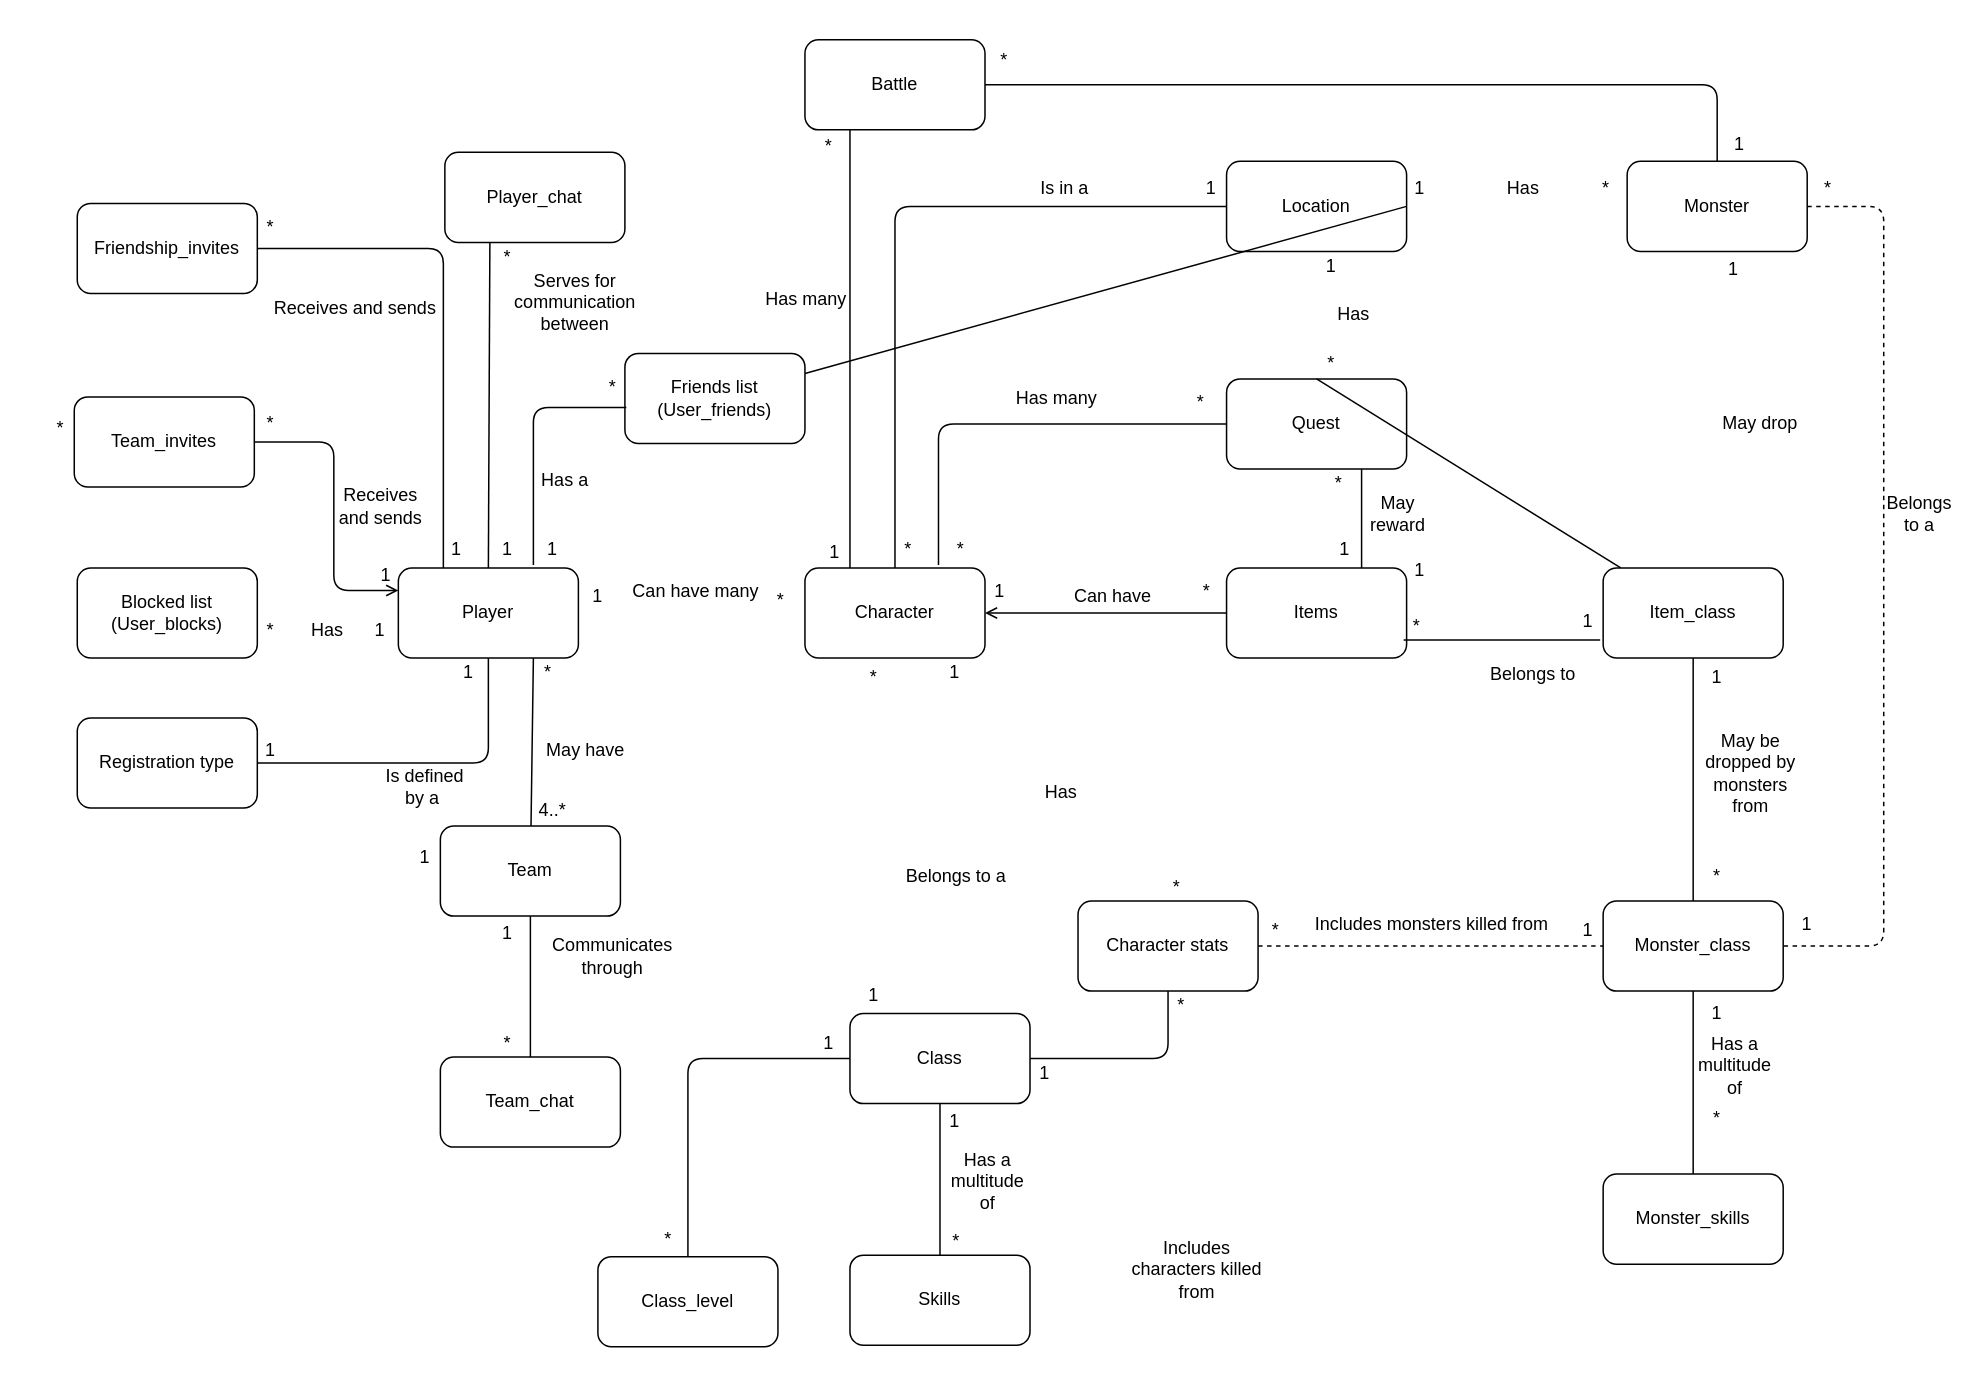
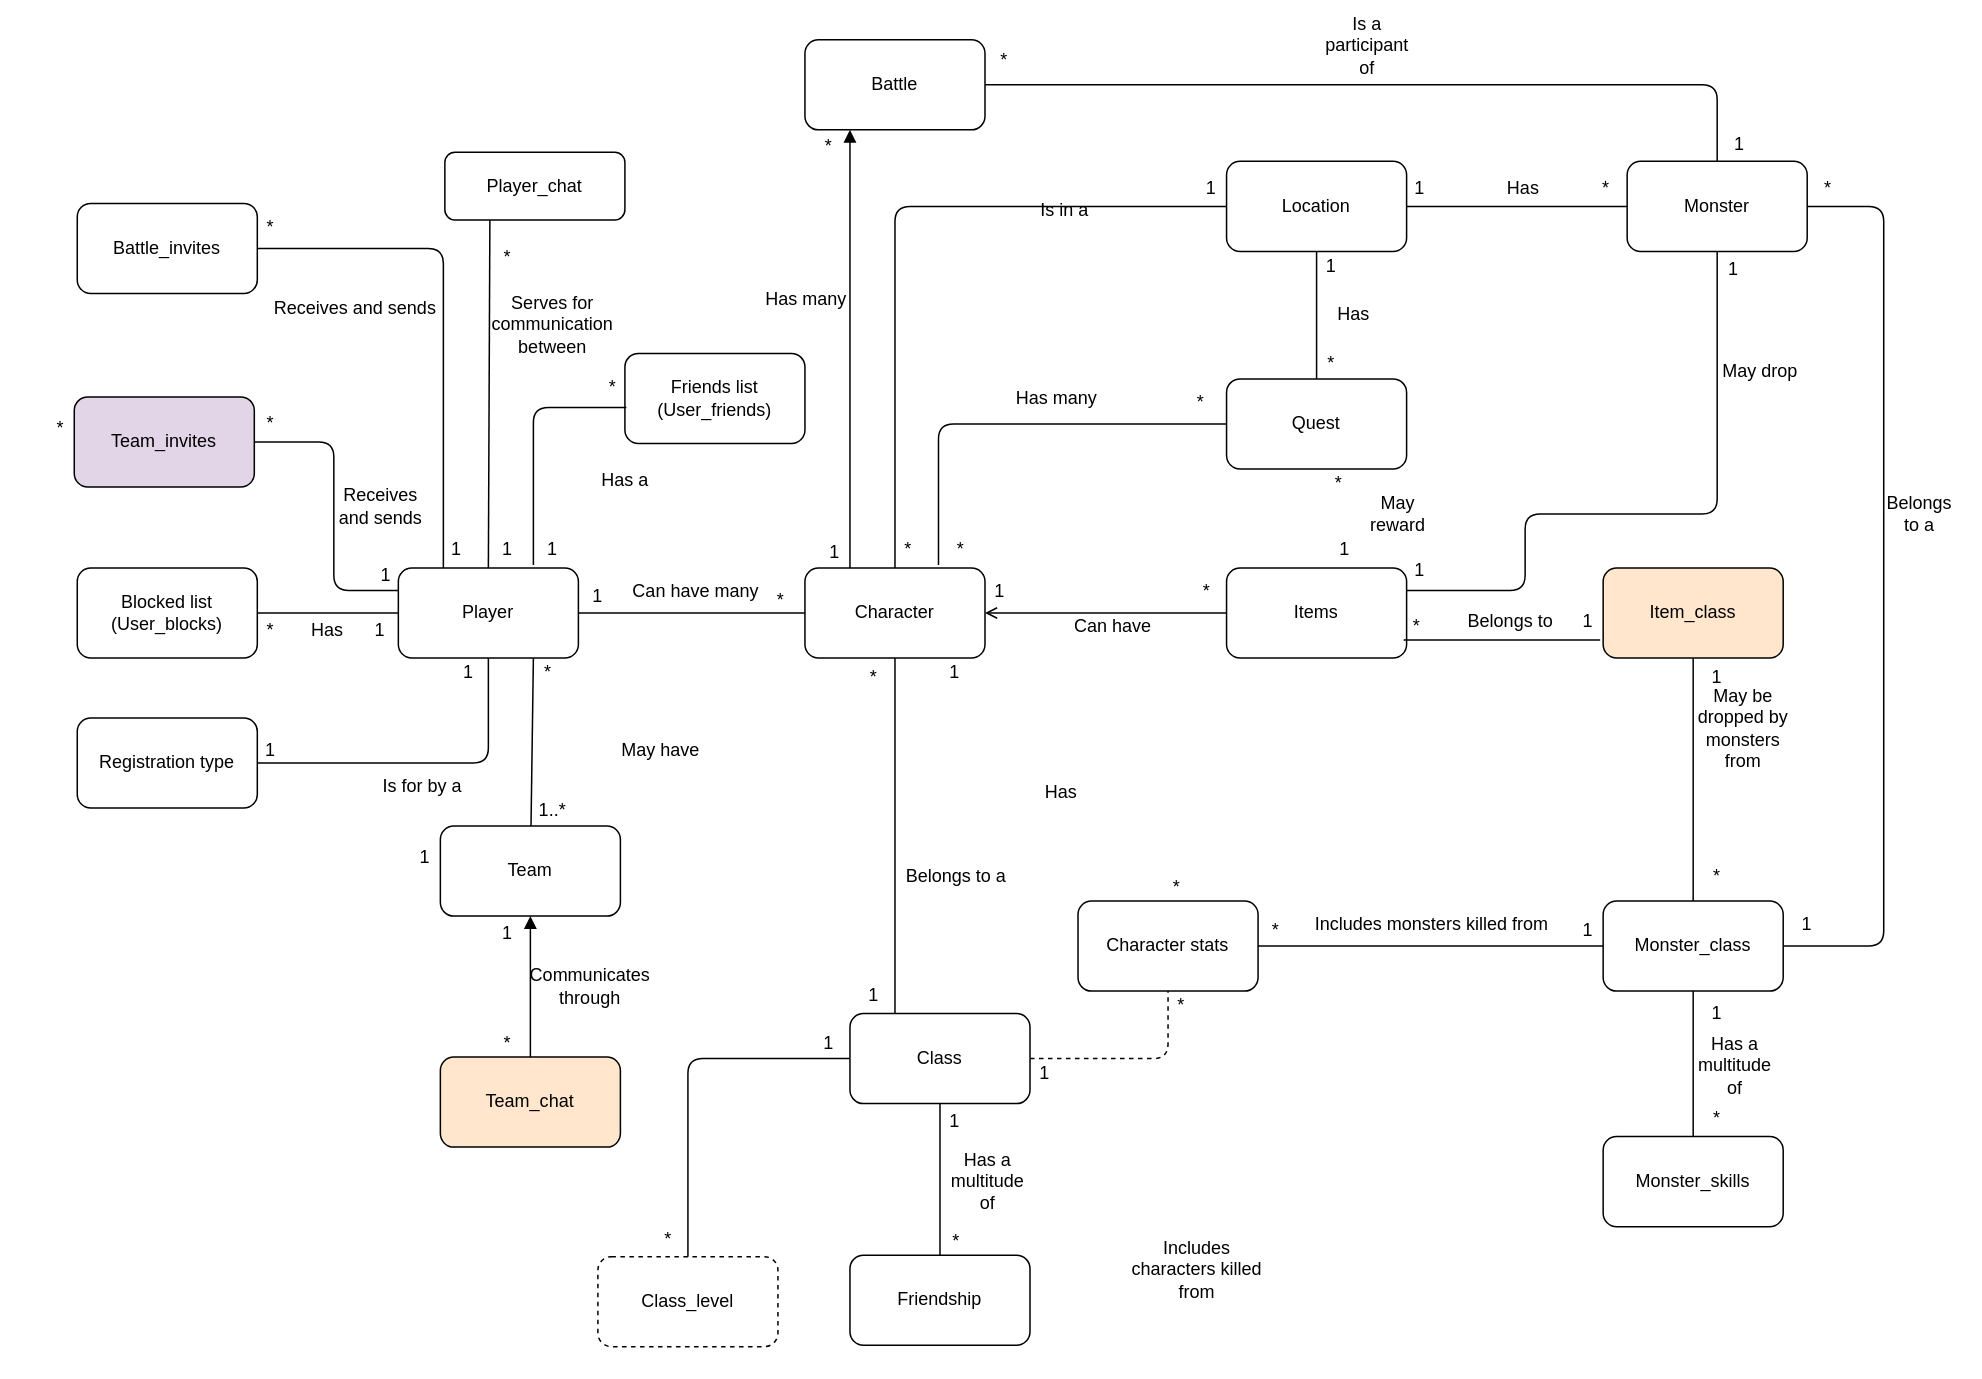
none -> (1367, 46)
(850, 138) -> (850, 143)
(1067, 188) -> (1067, 211)
(535, 197) -> (535, 186)
(167, 248) -> (167, 248)
(1106, 290) -> (1517, 206)
(575, 302) -> (553, 325)
(1763, 424) -> (1763, 371)
(164, 442) -> (164, 442)
(1468, 473) -> (1316, 316)
(568, 481) -> (628, 481)
none -> (1660, 514)
(1361, 519) -> none
(1883, 588) -> (1883, 588)
(392, 590) -> (393, 590)
(1112, 596) -> (1112, 626)
none -> (327, 613)
none -> (692, 613)
(1693, 613) -> (1693, 613)
(1533, 674) -> (1511, 622)
(586, 751) -> (661, 751)
(1751, 773) -> (1743, 728)
(425, 787) -> (425, 787)
(553, 811) -> (553, 811)
none -> (895, 836)
(530, 923) -> (530, 929)
(1430, 946) -> (1430, 946)
(613, 956) -> (590, 986)
(1129, 1058) -> (1129, 1058)
(530, 1102) -> (530, 1102)
(1693, 1219) -> (1693, 1181)
(940, 1300) -> (940, 1300)
(688, 1301) -> (688, 1301)
